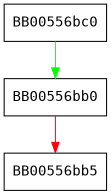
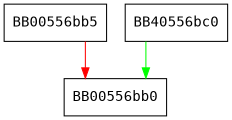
(55, 23) -> (176, 23)
(55, 129) -> (85, 55)
